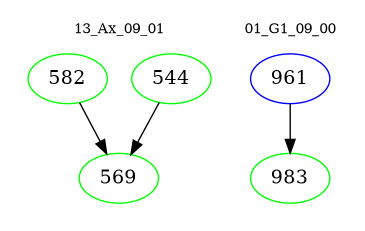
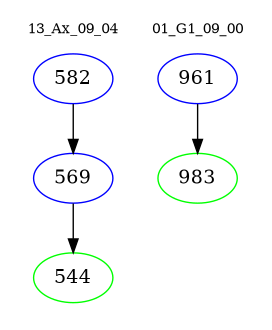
(120, 30) -> (73, 30)
(68, 79) -> (73, 79)
(148, 122) -> (73, 221)
(119, 178) -> (73, 178)
